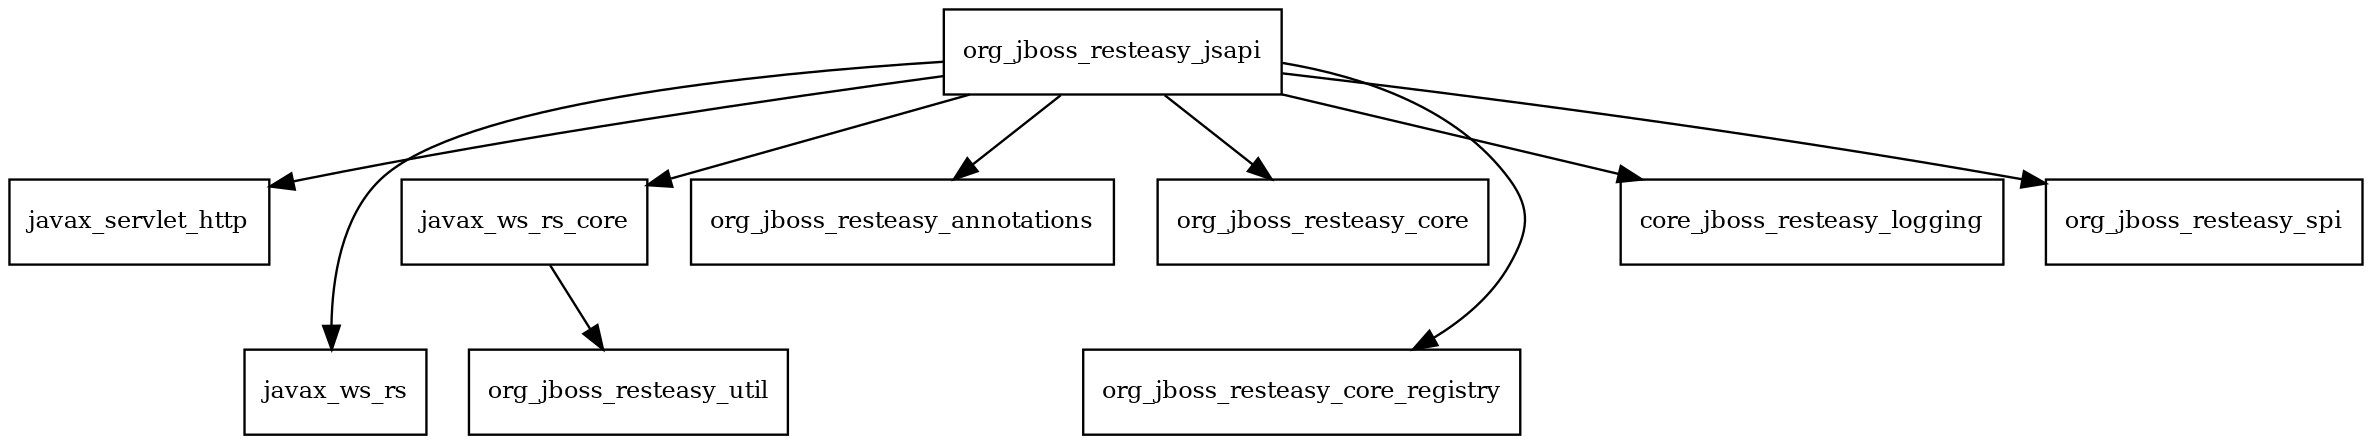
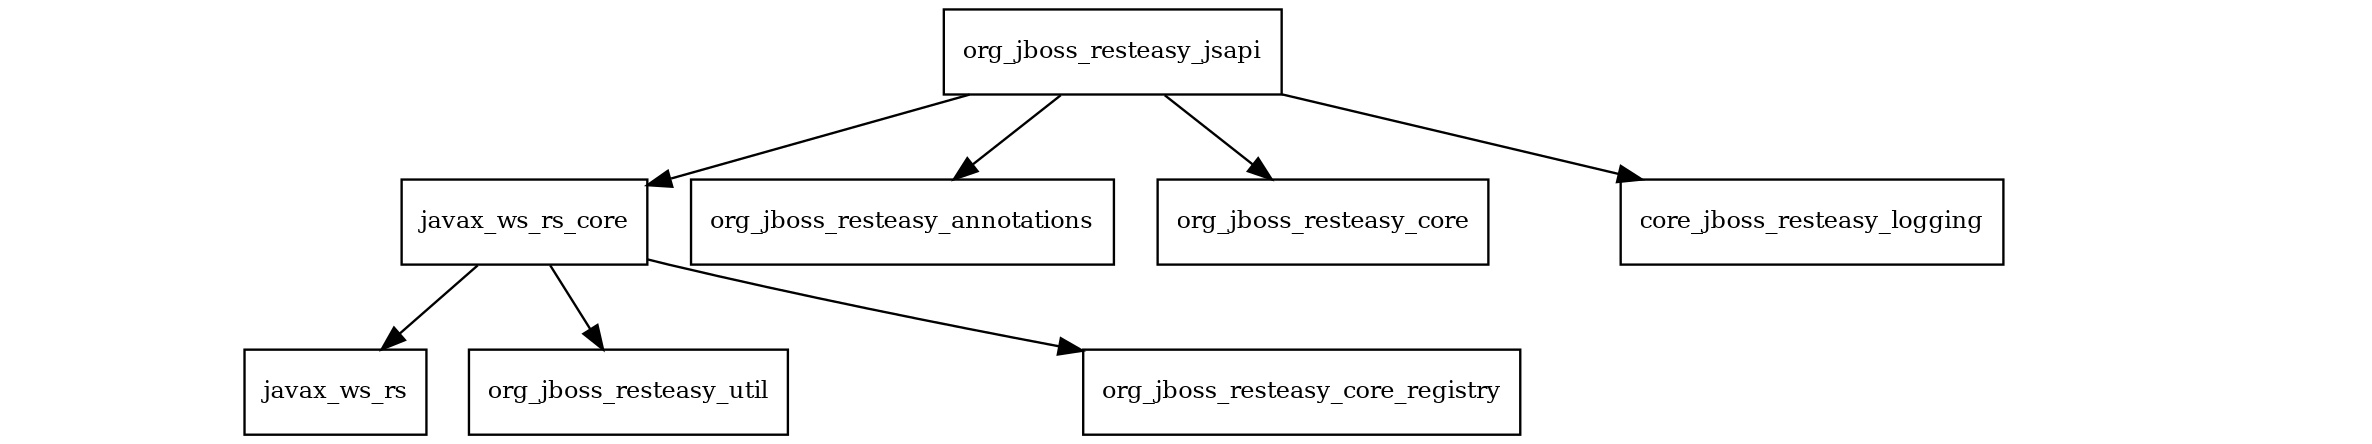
(577, 105) -> (439, 300)
(1496, 164) -> (853, 305)
(139, 222) -> none
(2204, 222) -> none
